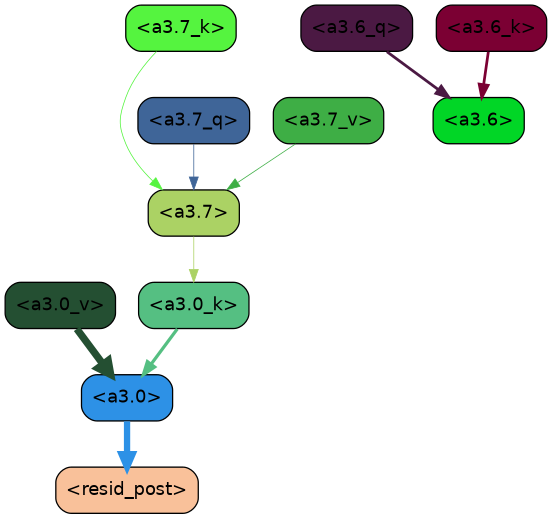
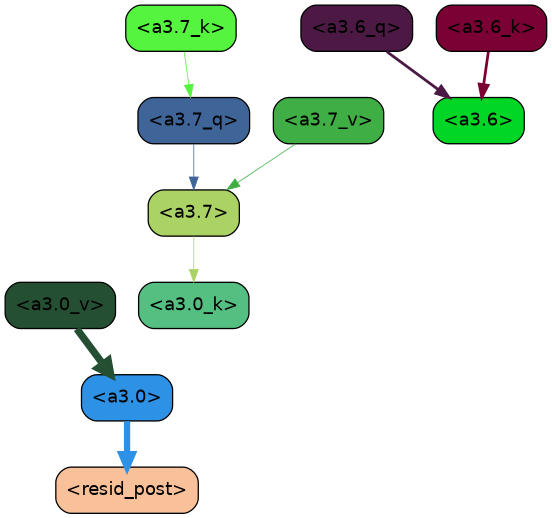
(121, 116) -> (186, 68)
(164, 347) -> none
